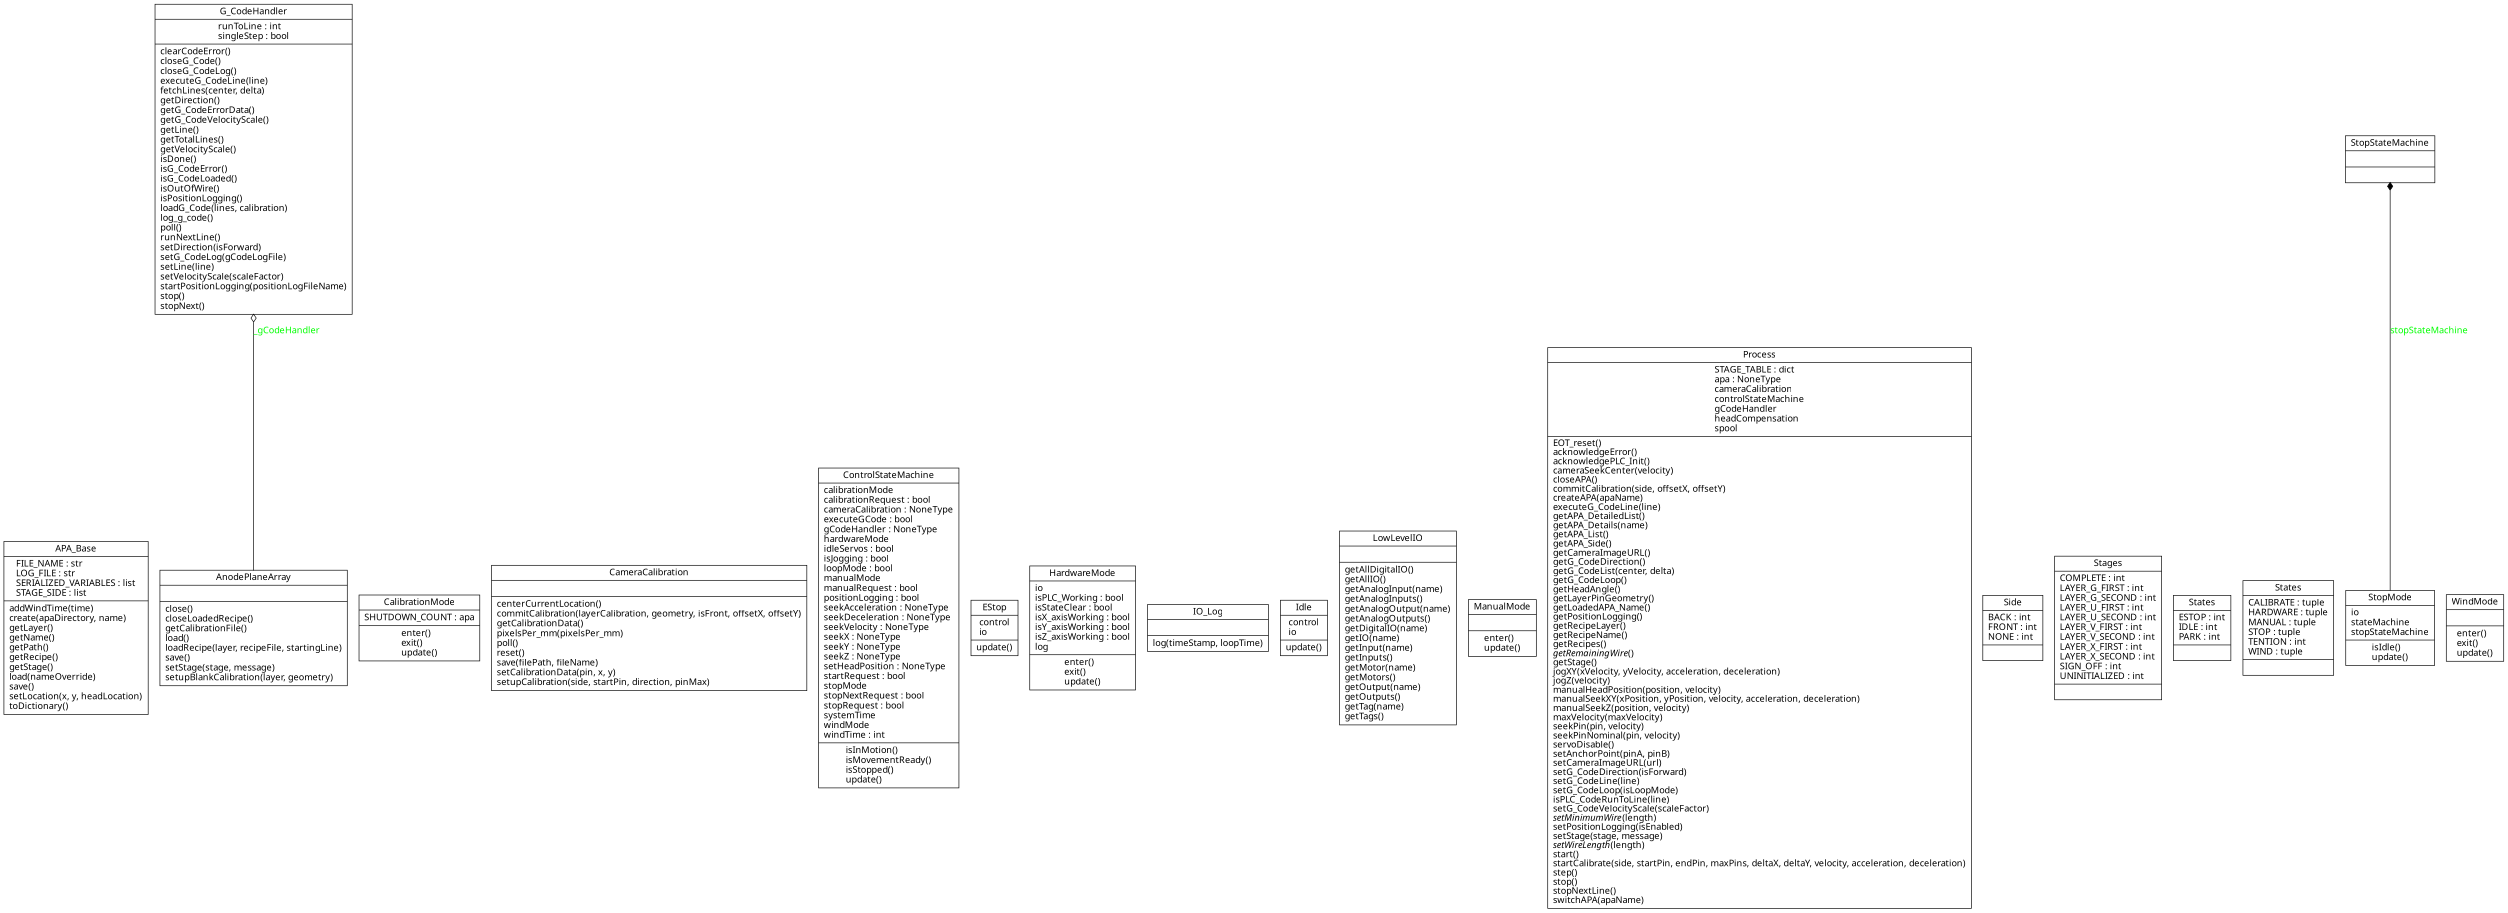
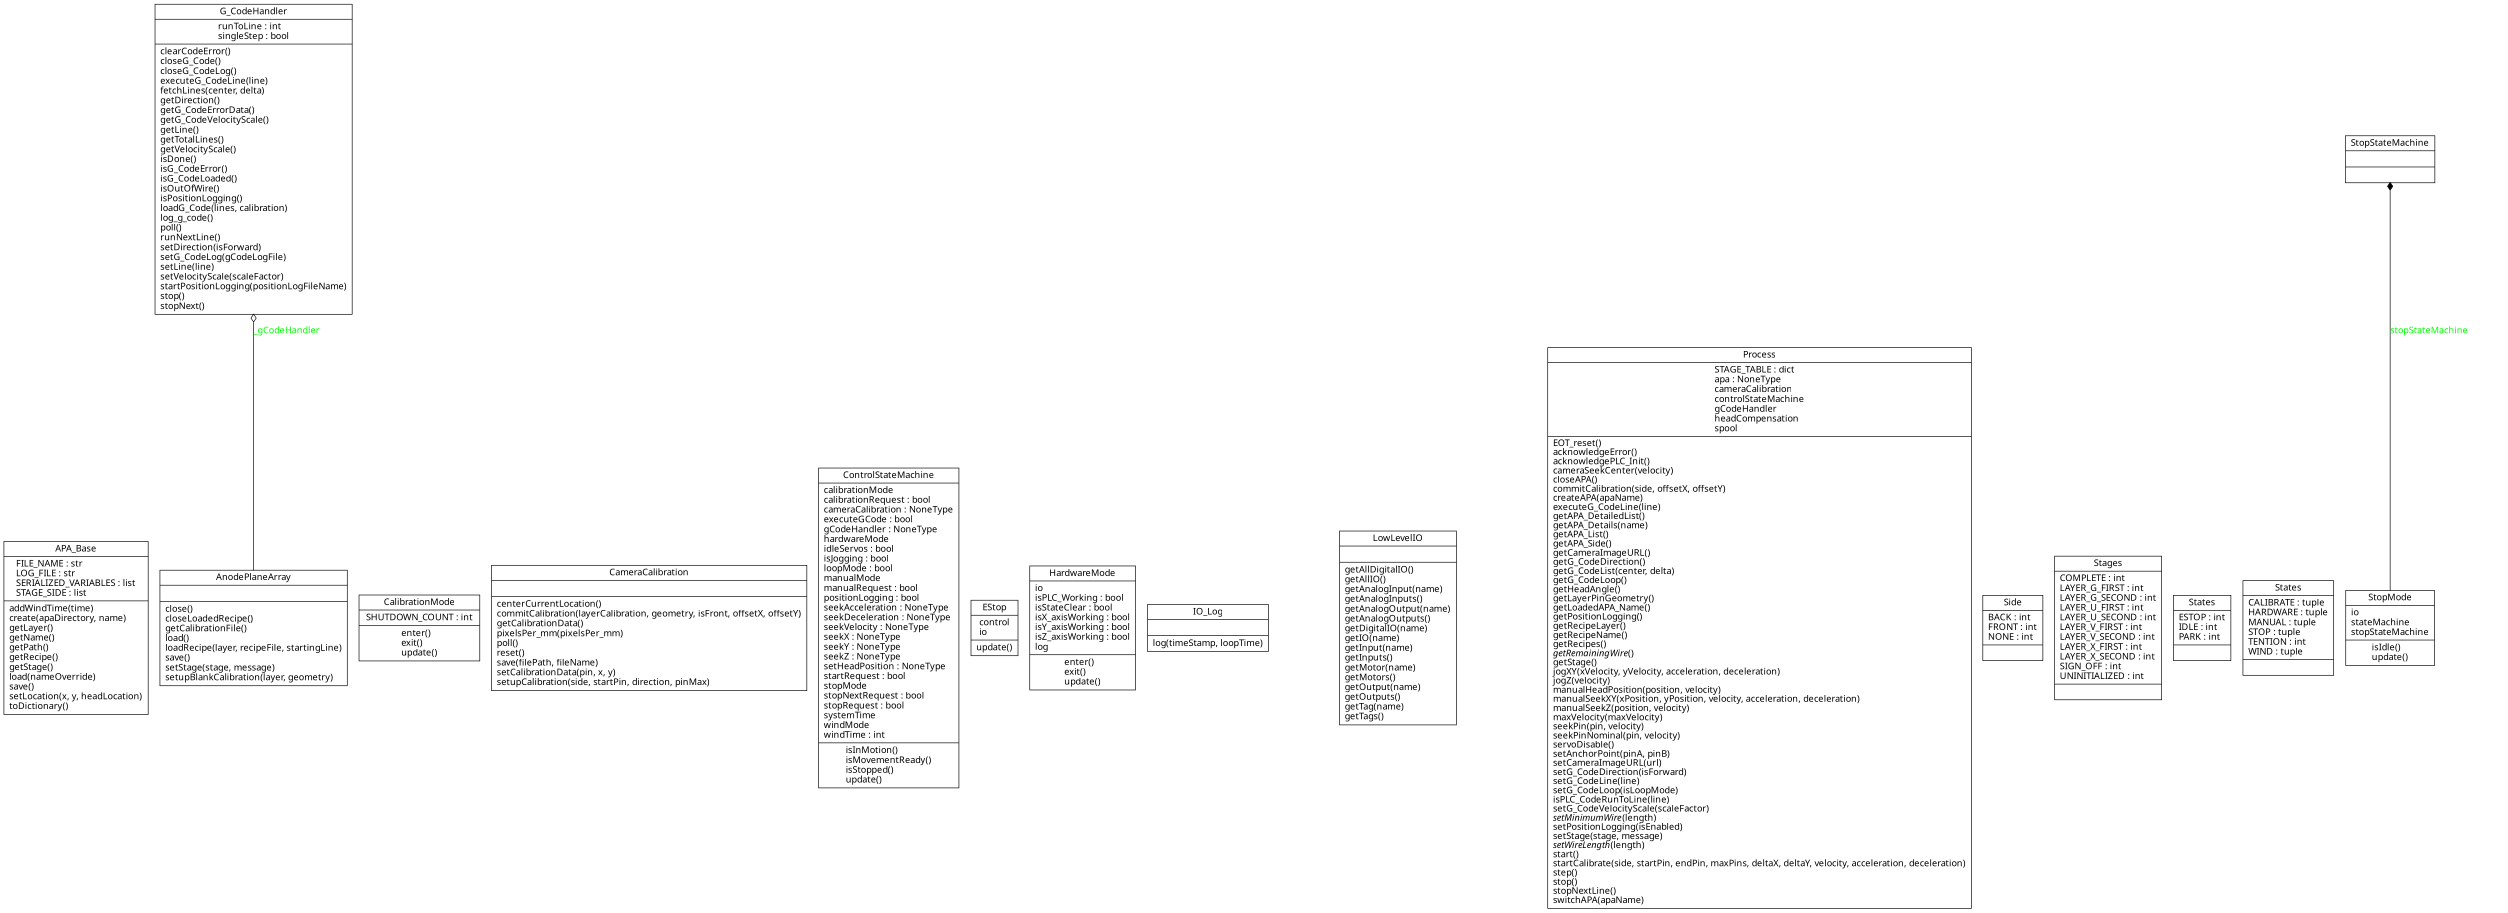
(419, 618) -> (419, 618)
(1304, 628) -> none
(1502, 628) -> none
(2475, 628) -> none
